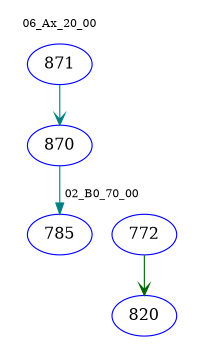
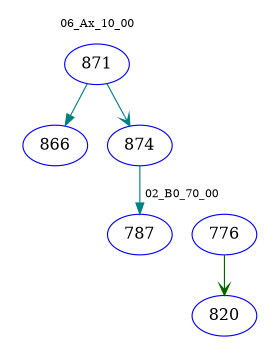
(60, 24) -> (98, 24)
none -> (55, 145)
(60, 145) -> (140, 145)
(60, 235) -> (140, 235)
(144, 235) -> (224, 235)
